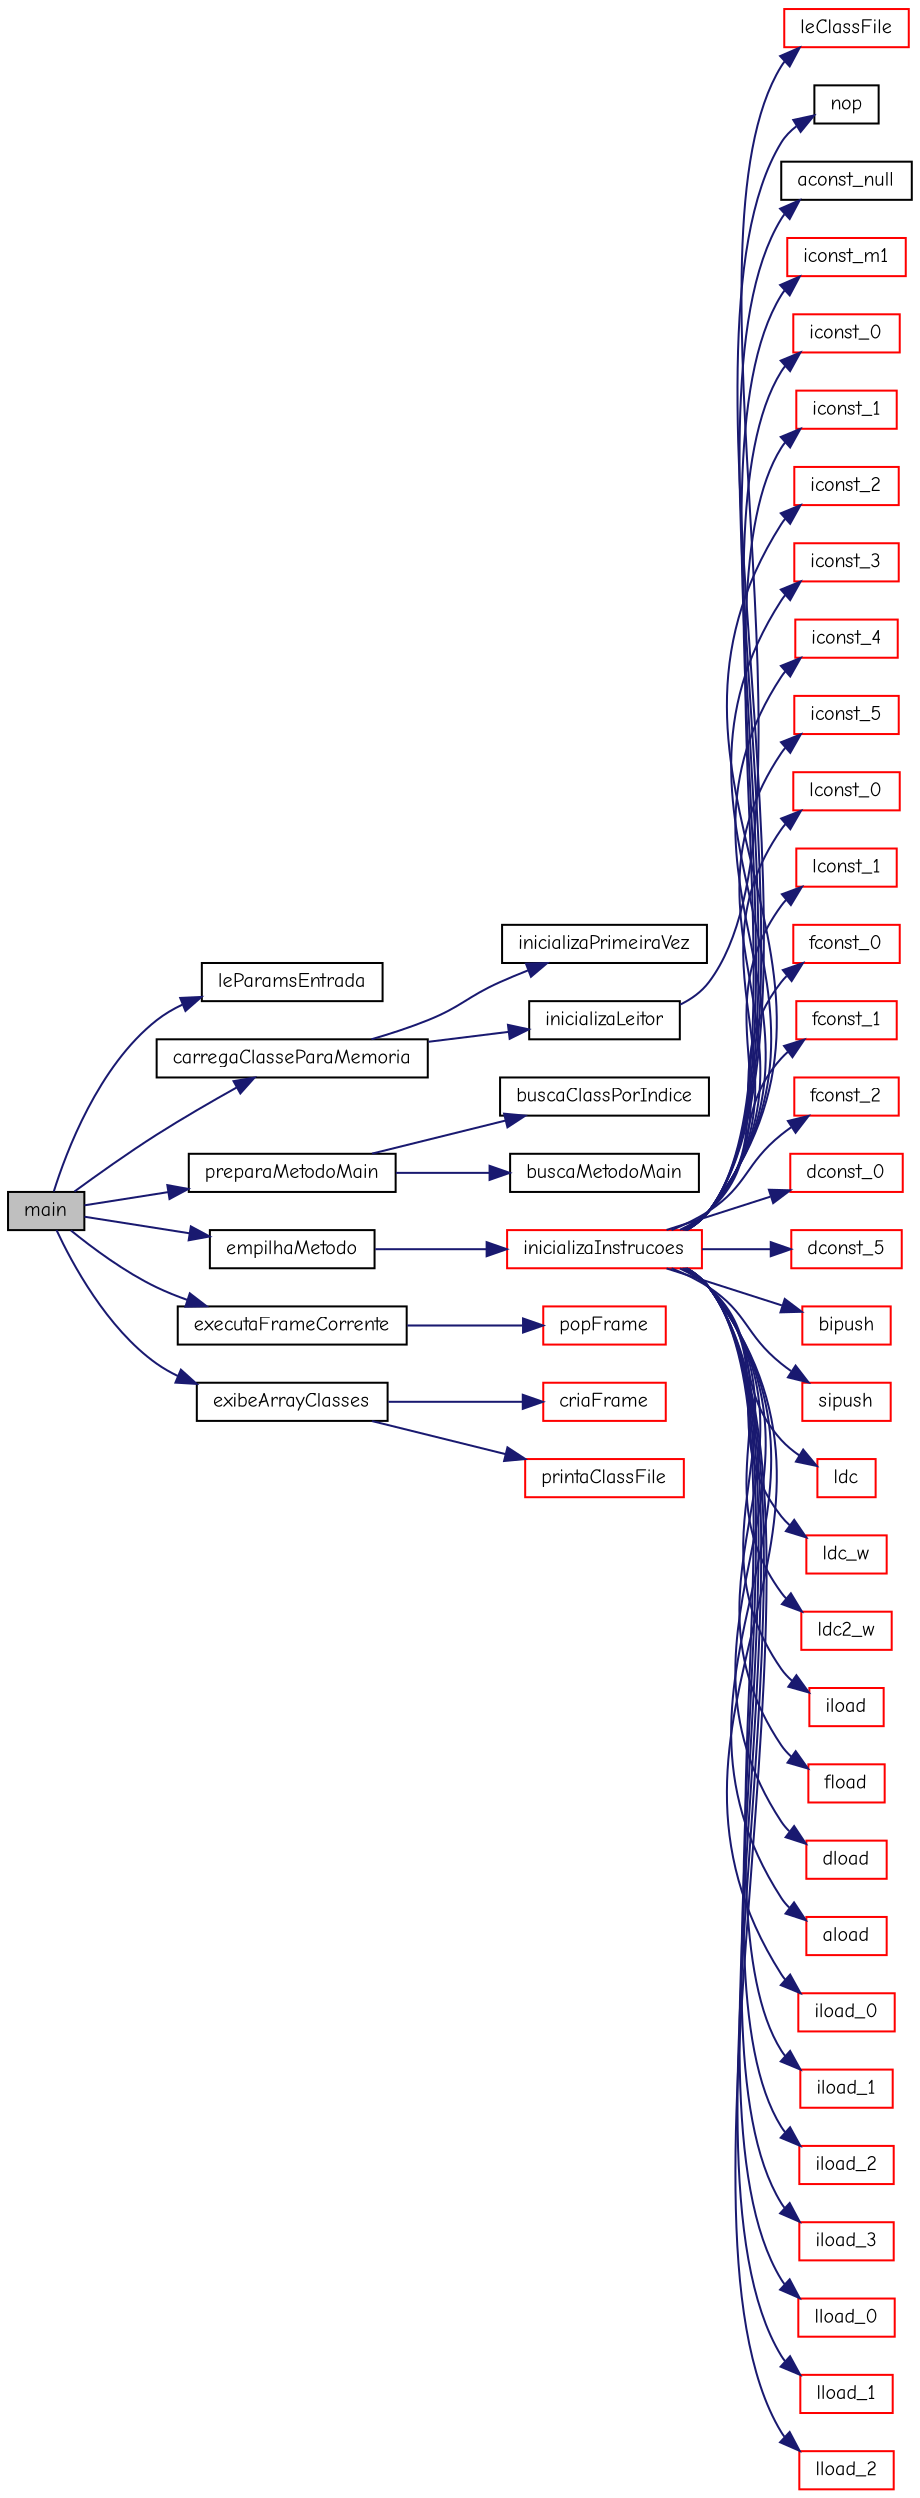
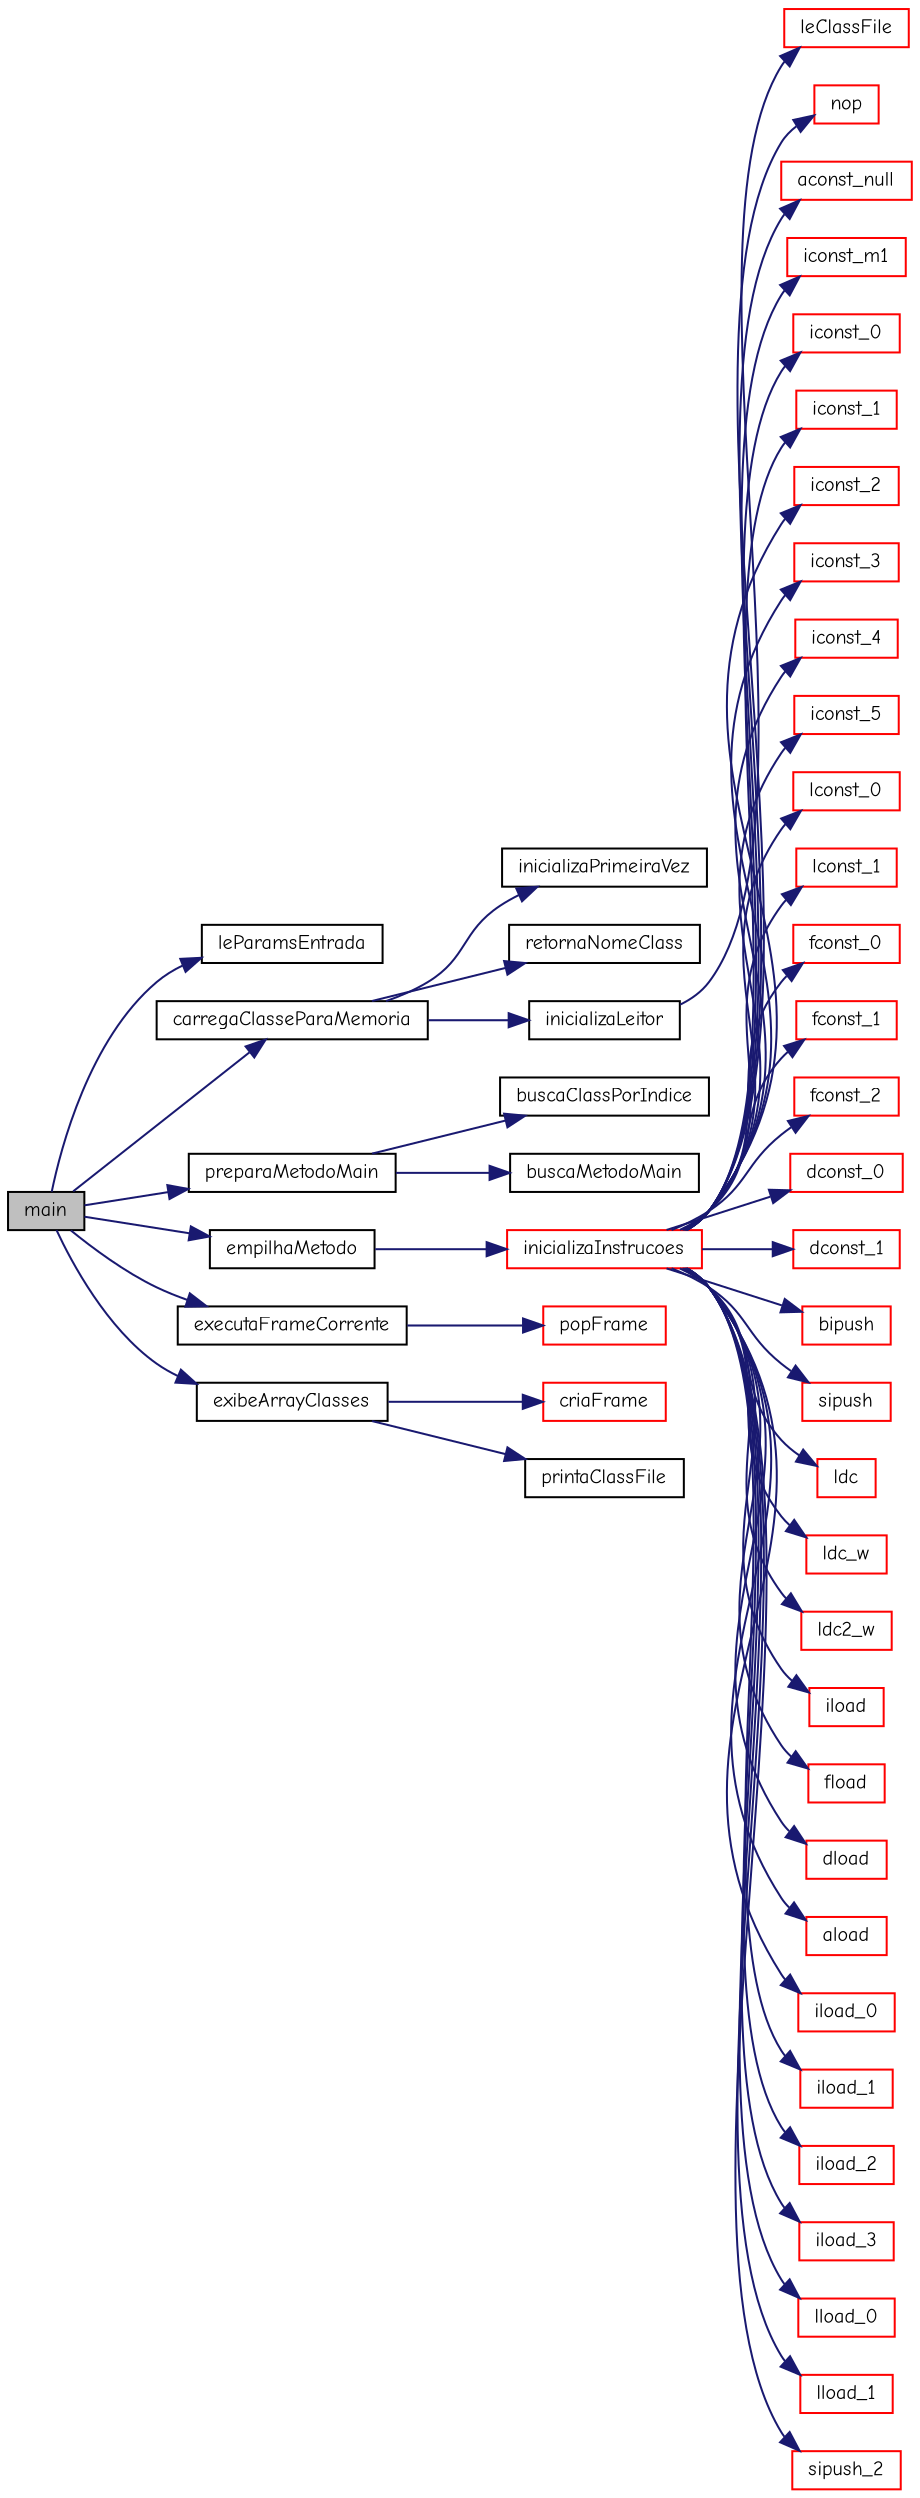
(847, 104) -> (847, 104)
(847, 181) -> (847, 181)
none -> (605, 944)
(847, 1249) -> (847, 1249)
(605, 1478) -> (605, 1478)
(847, 2470) -> (847, 2470)
